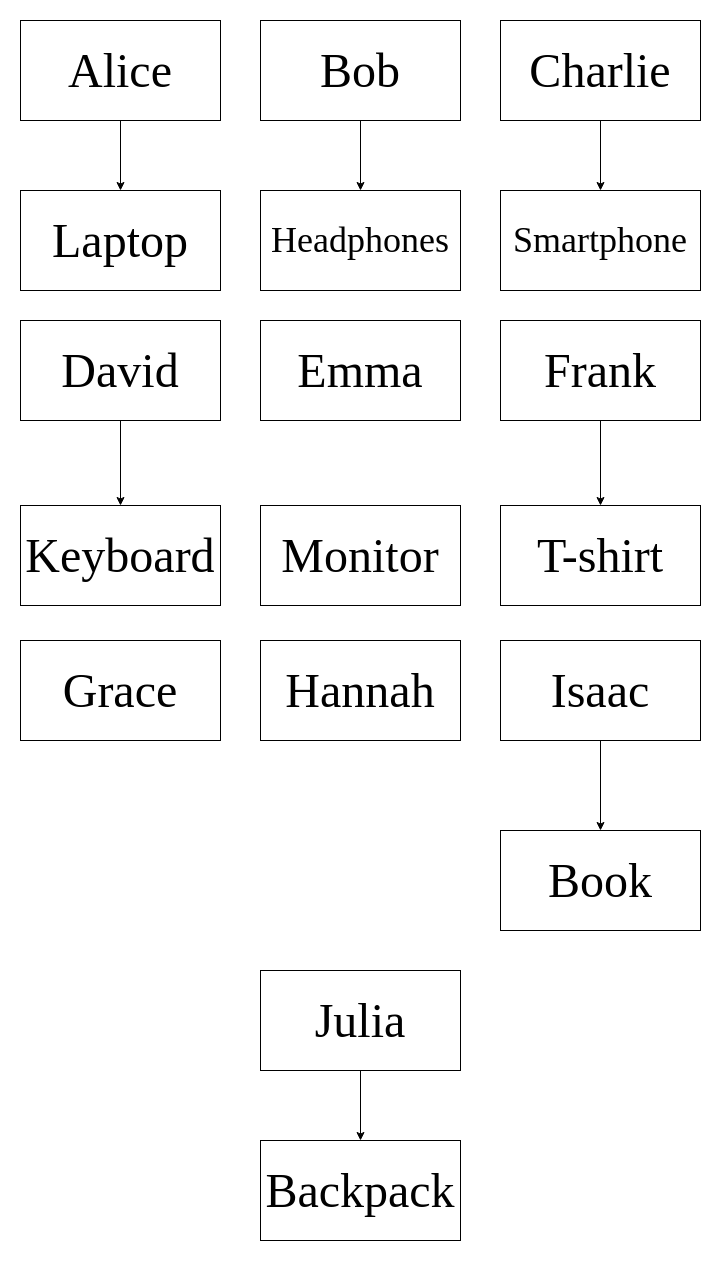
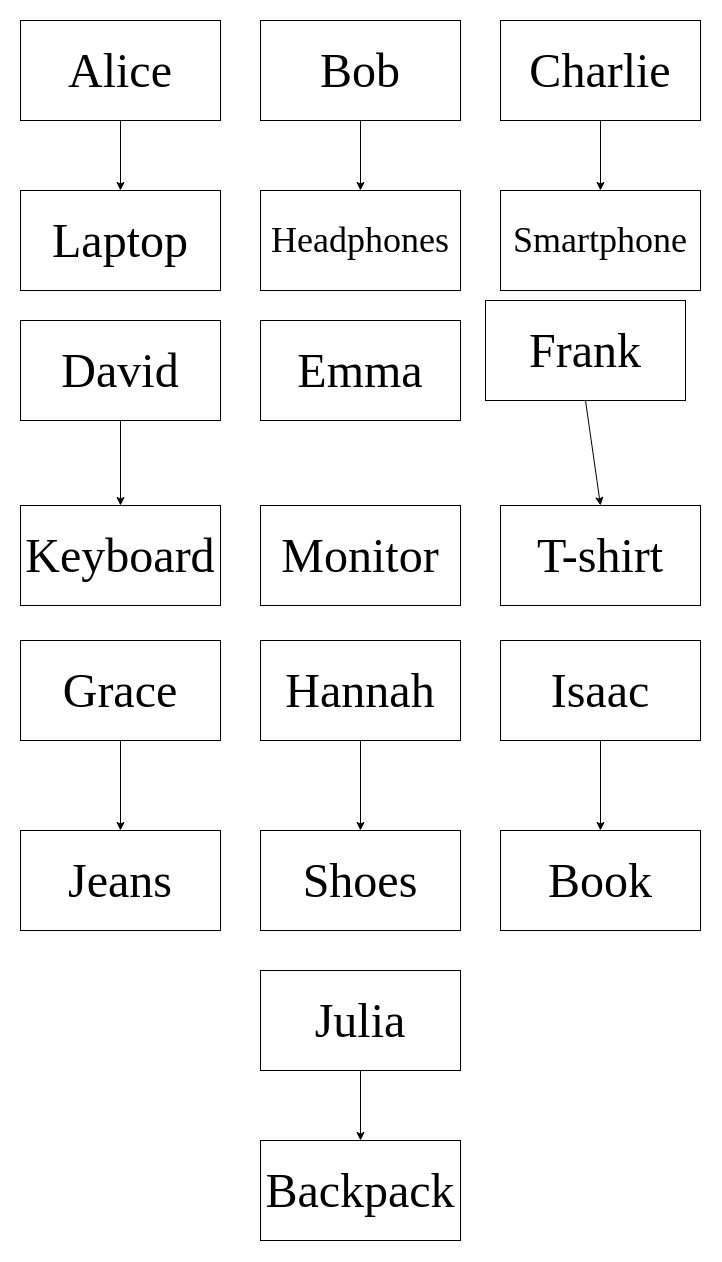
(601, 371) -> (586, 351)
none -> (121, 782)
none -> (361, 782)
none -> (121, 881)
none -> (361, 881)
